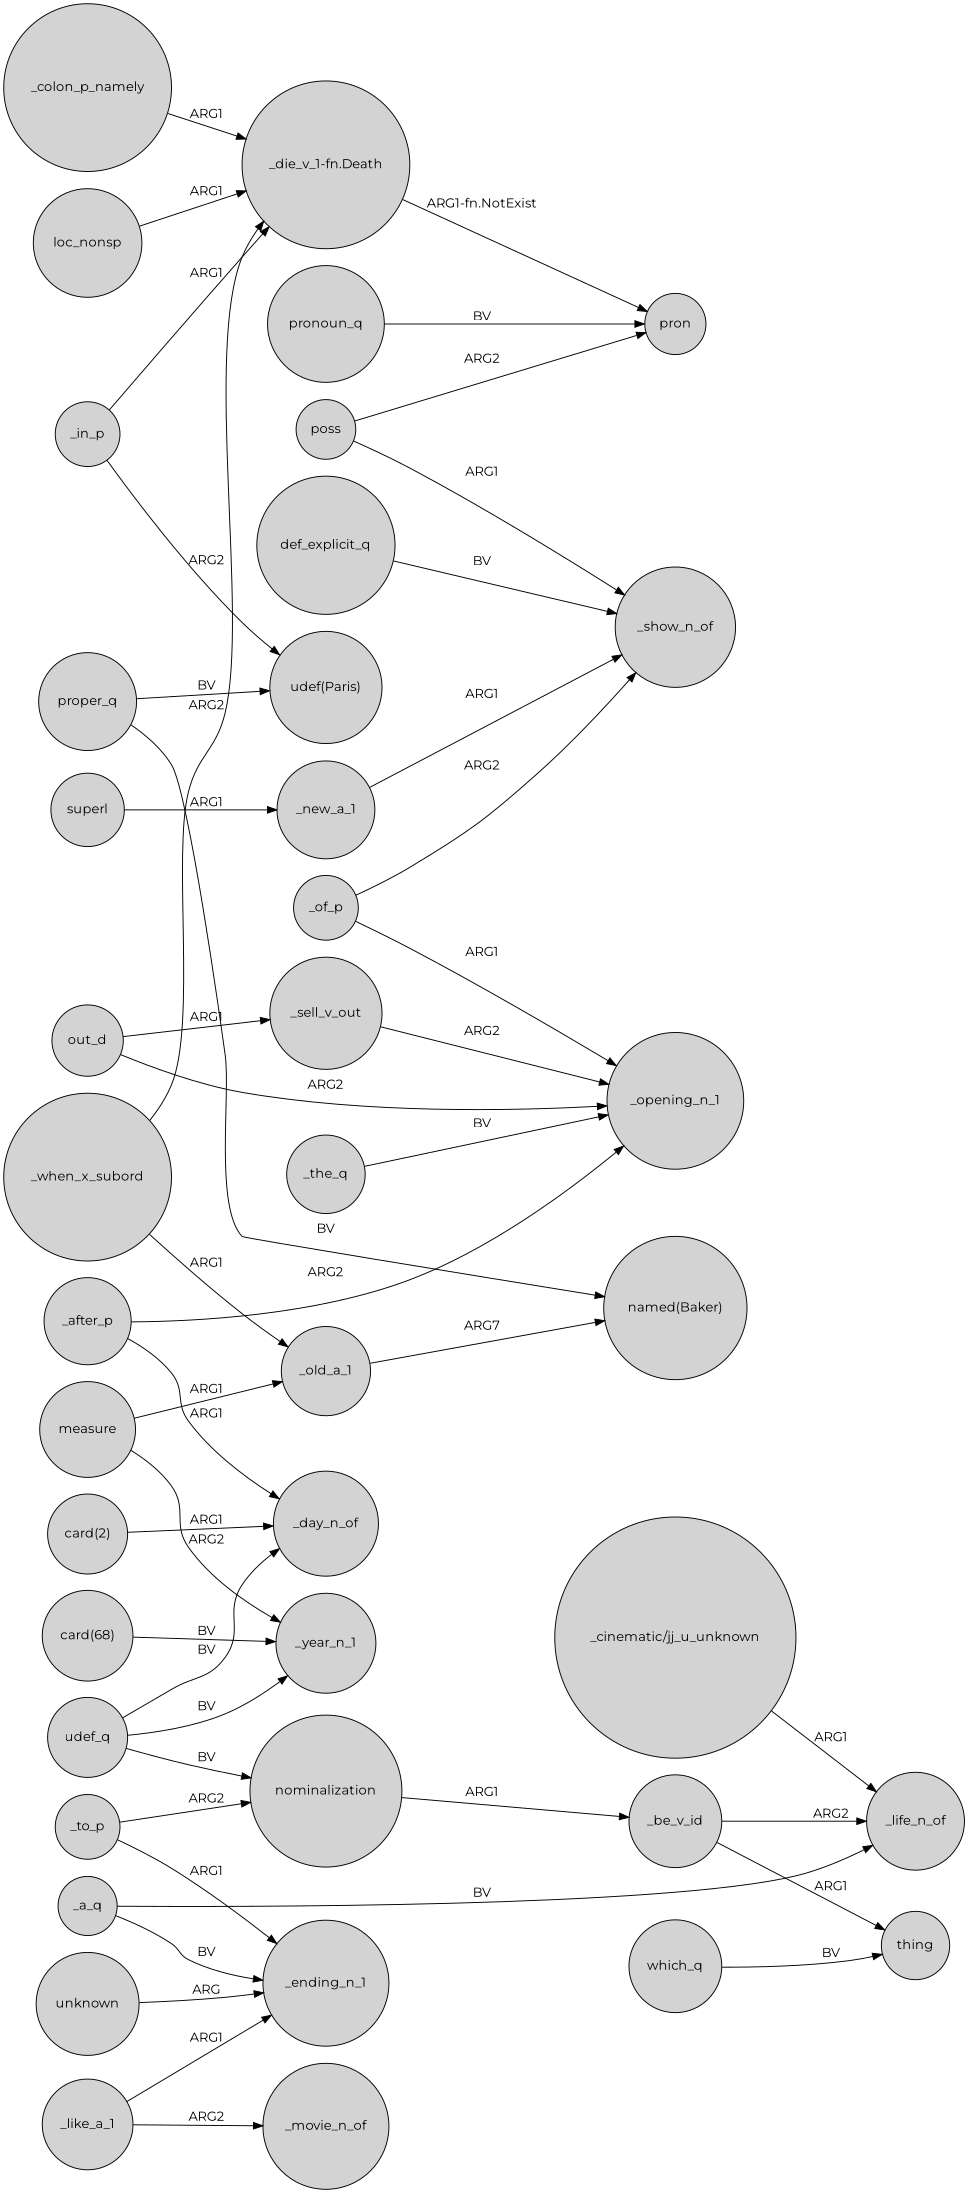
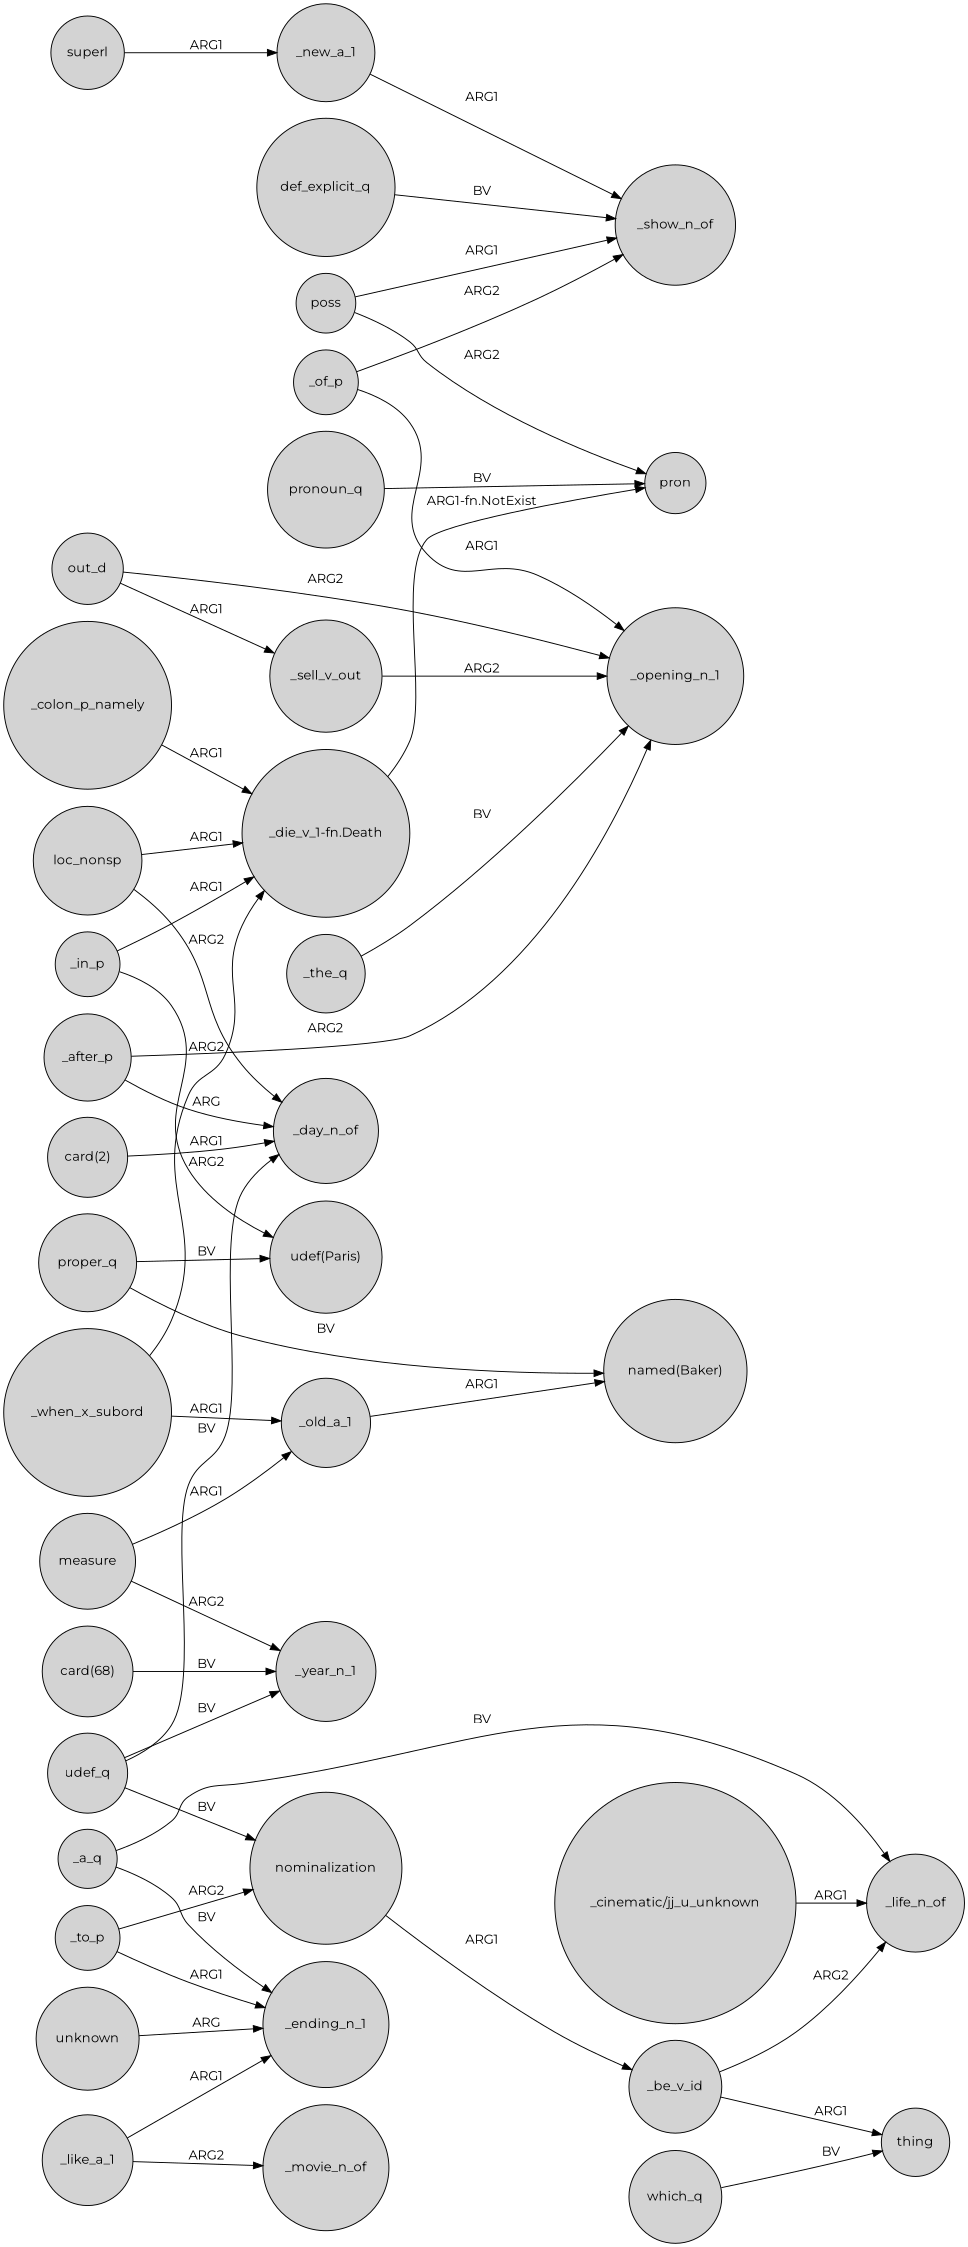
none -> (206, 991)
(482, 1326) -> (482, 1385)
(207, 1414) -> (207, 1102)
